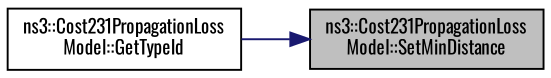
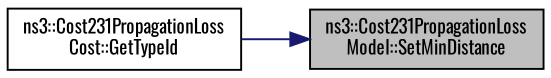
(124, 39) -> (124, 39)
